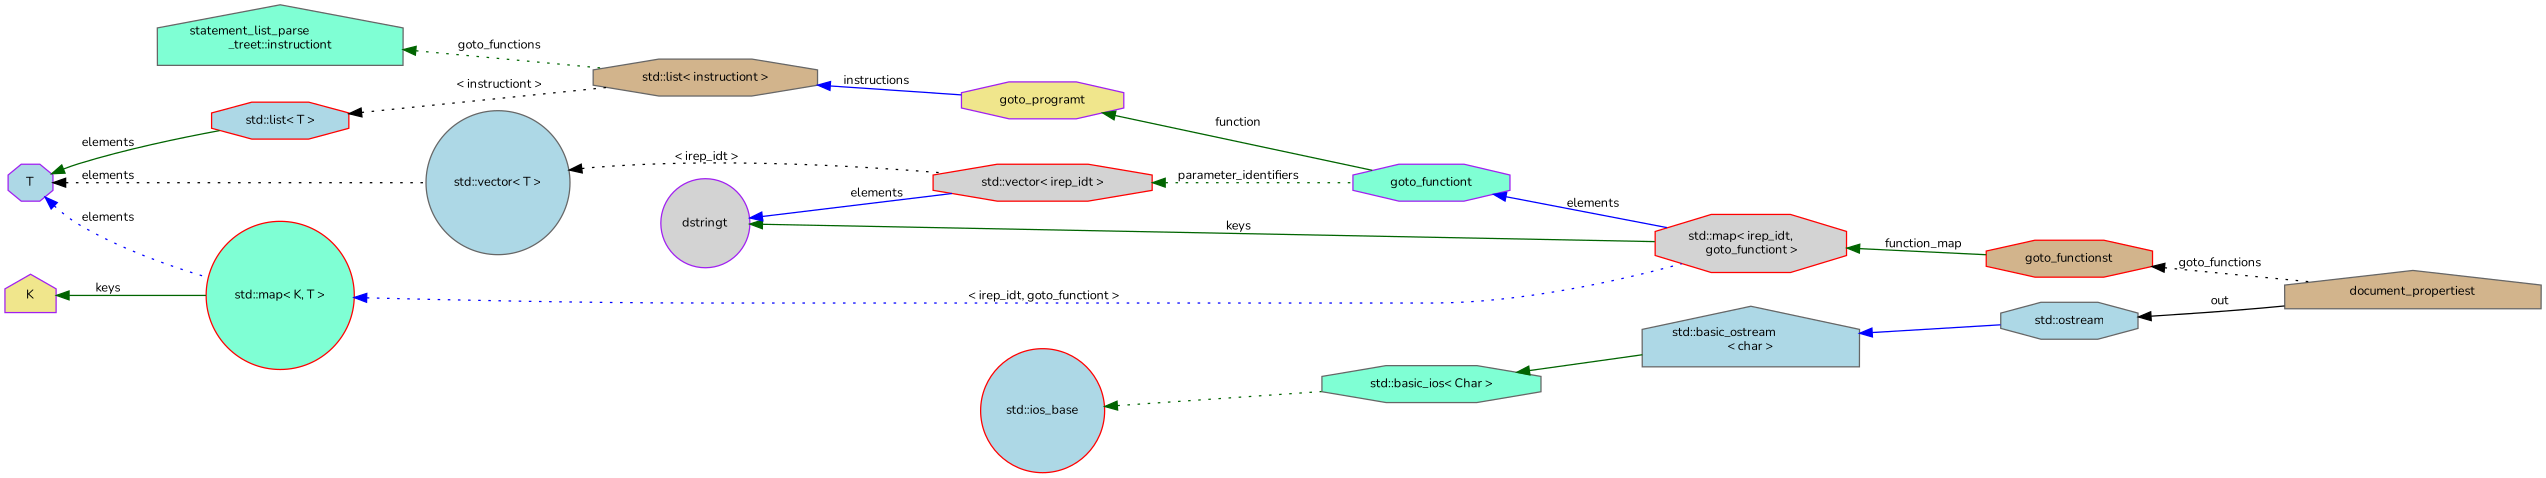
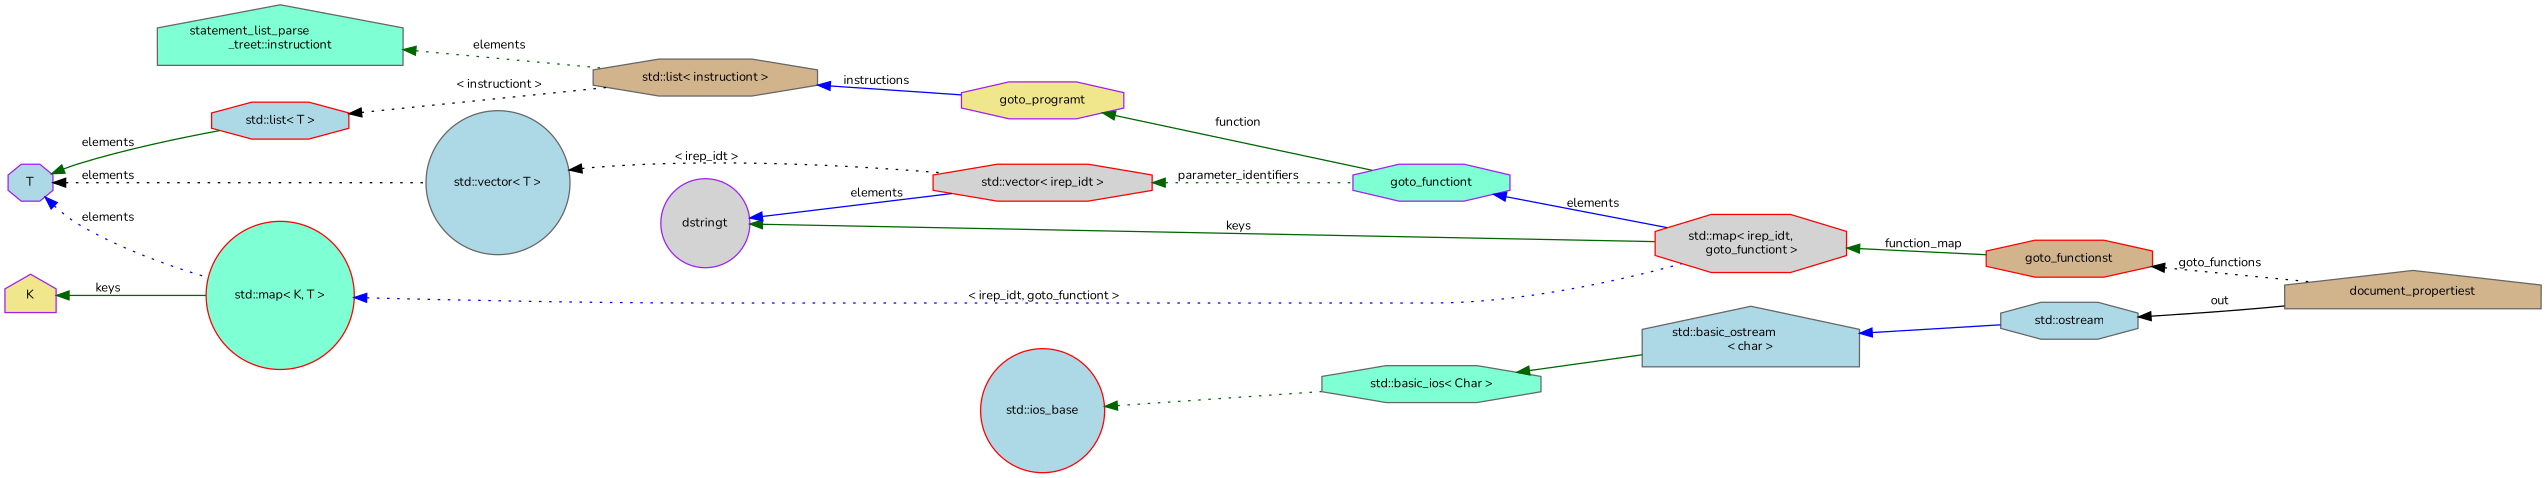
(498, 45) -> (498, 45)
